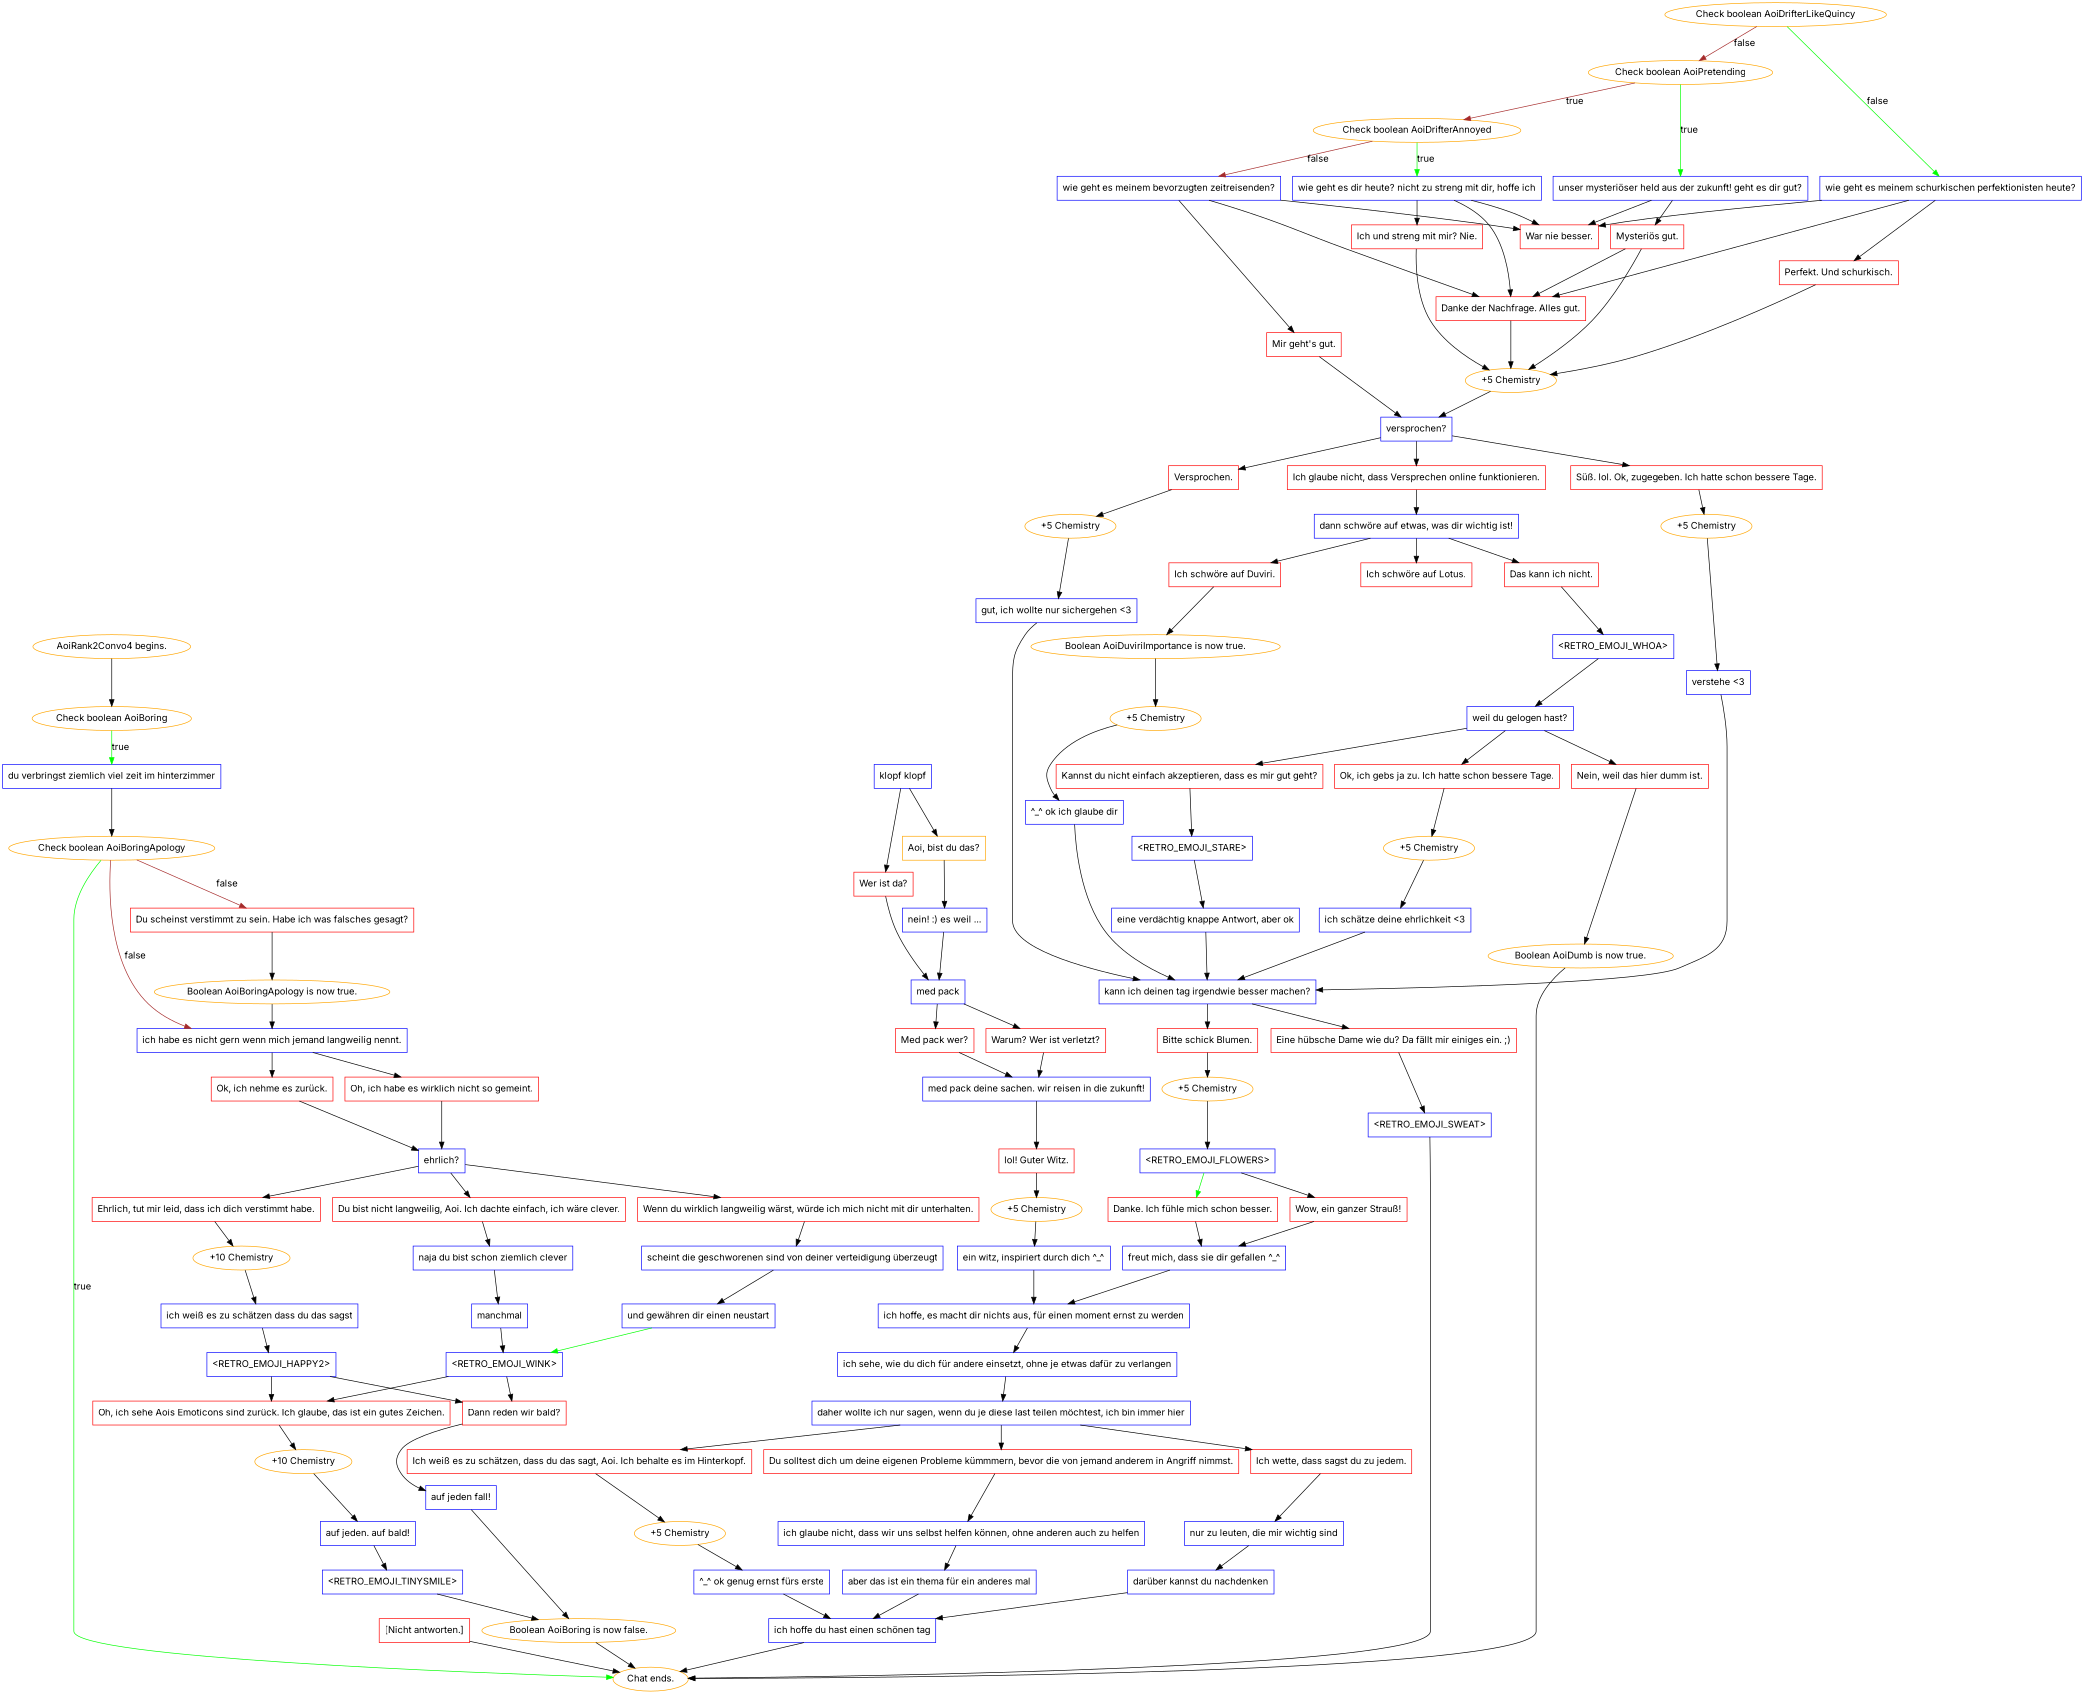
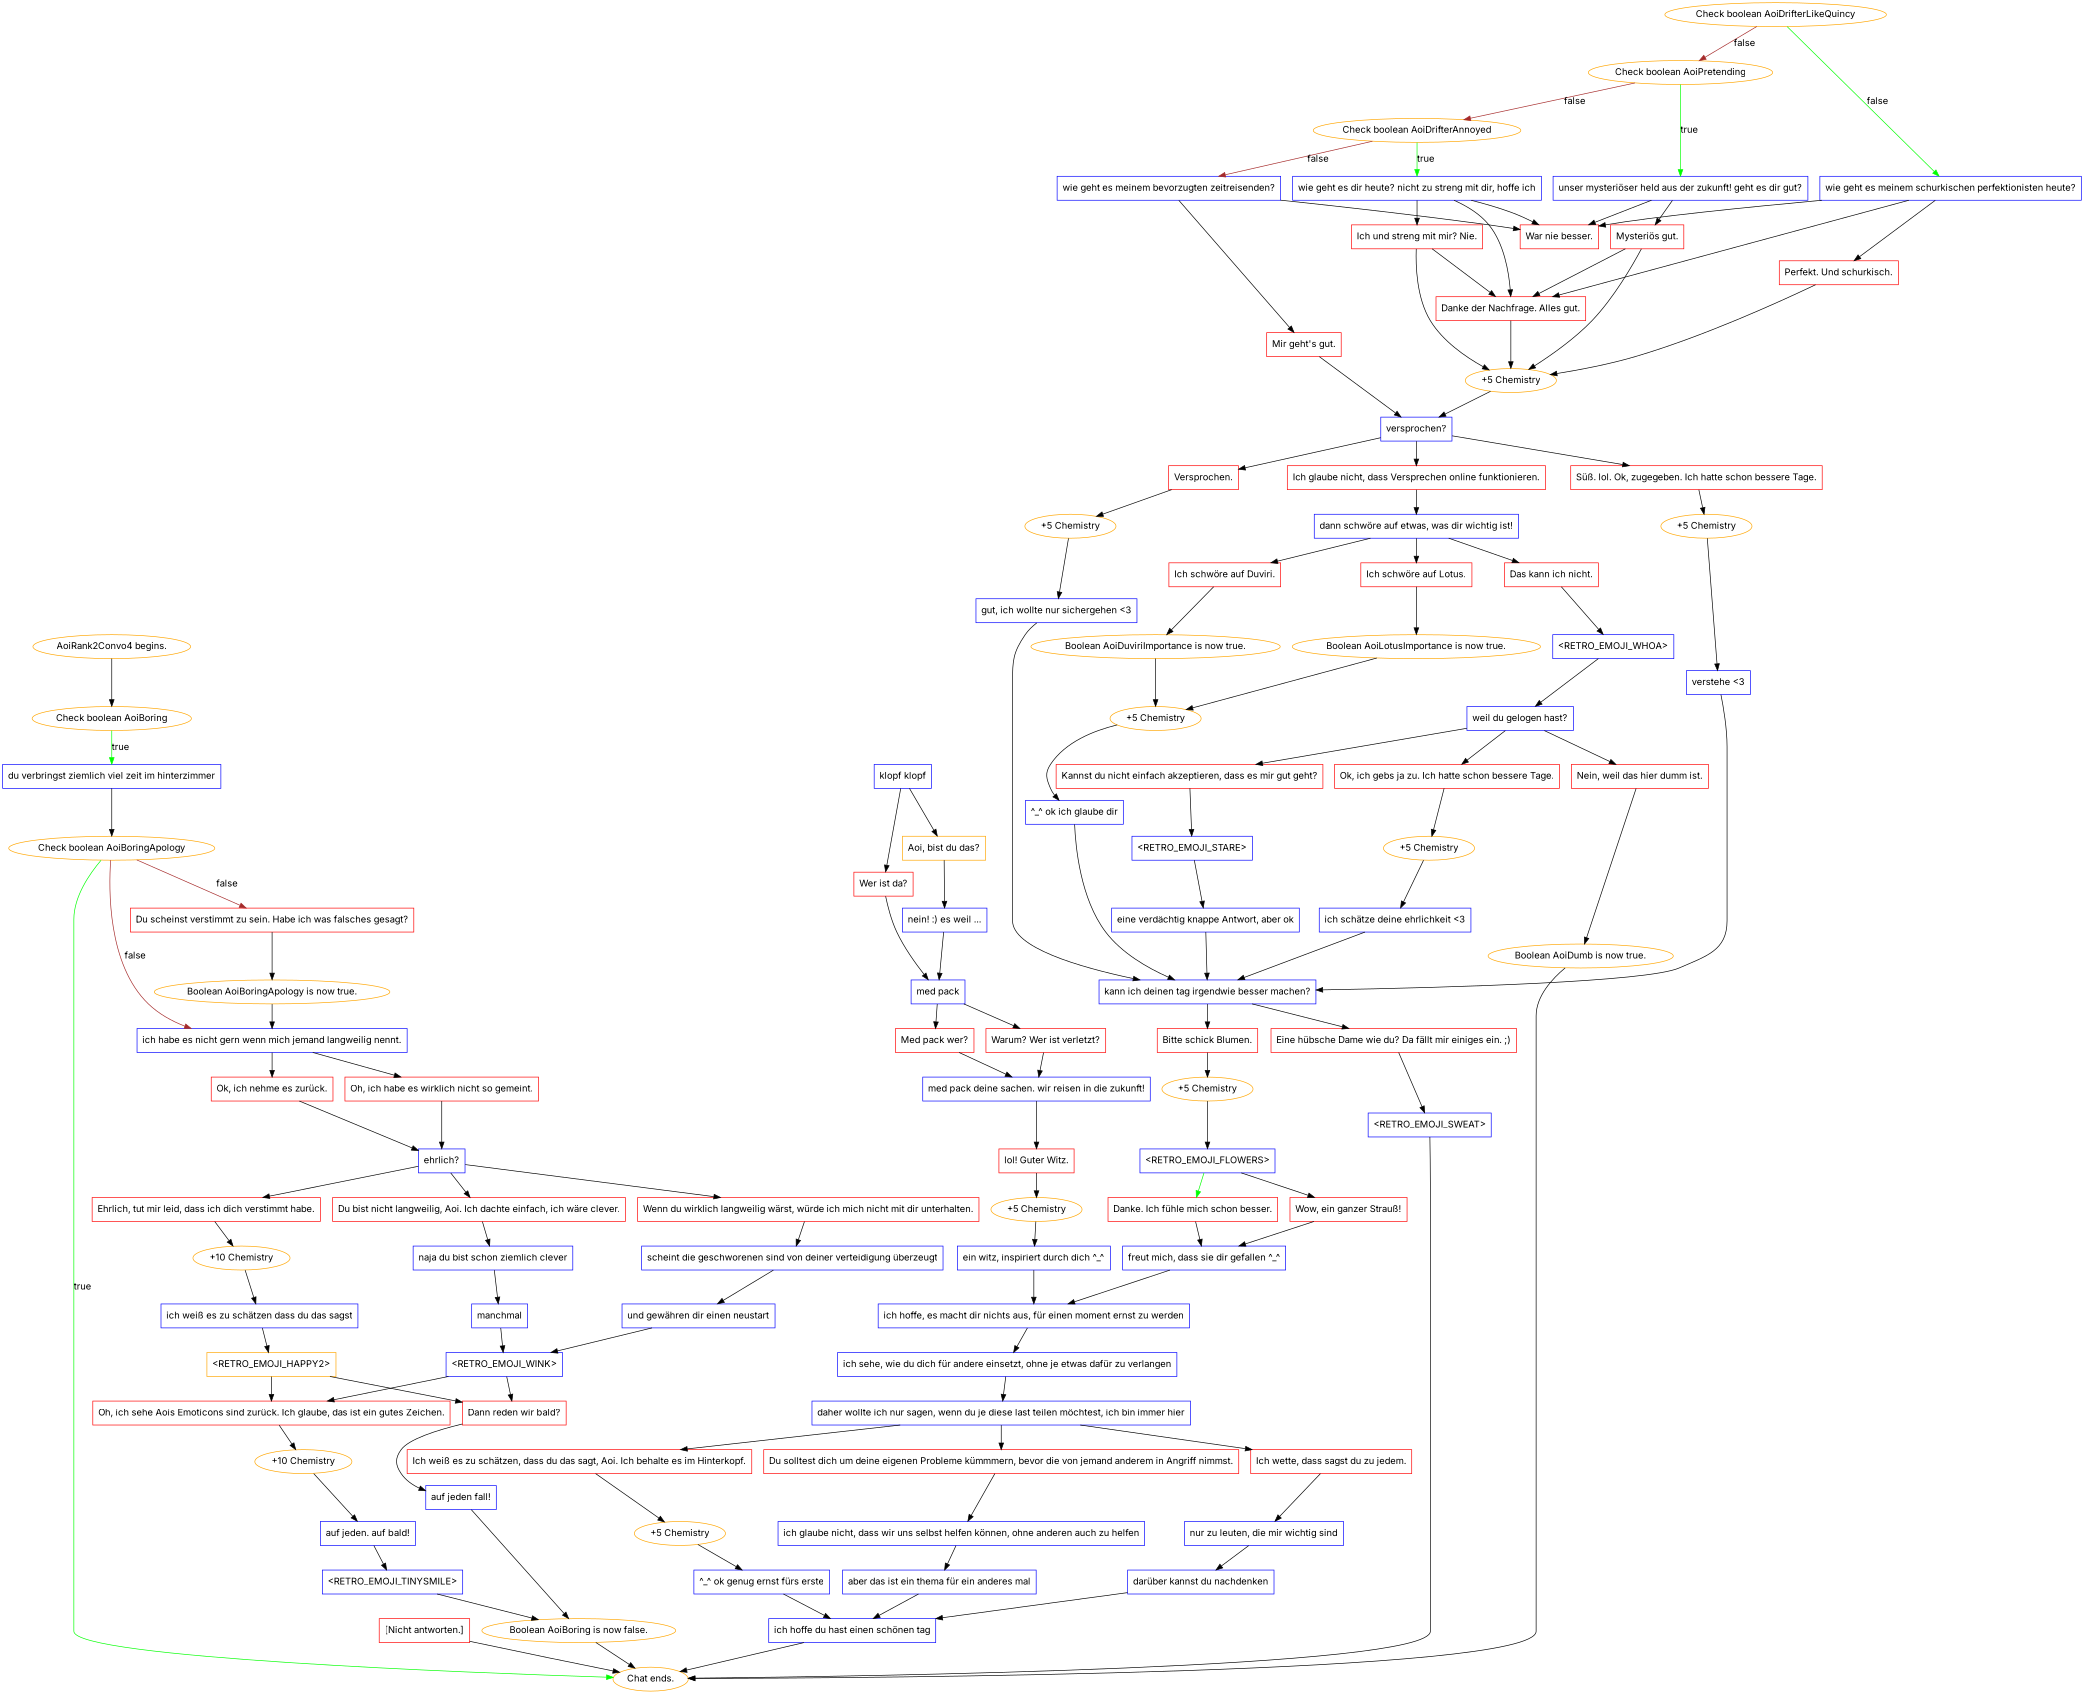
(1575, 101) -> (1575, 101)
(1341, 247) -> (1461, 271)
none -> (1416, 647)
(605, 1339) -> (605, 1339)
(271, 1364) -> (271, 1364)
